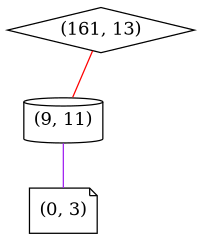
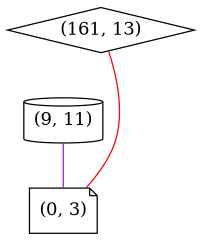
(83, 74) -> (119, 123)
